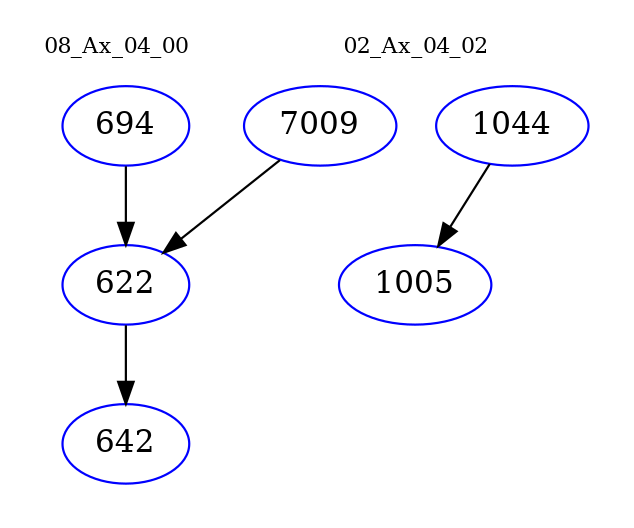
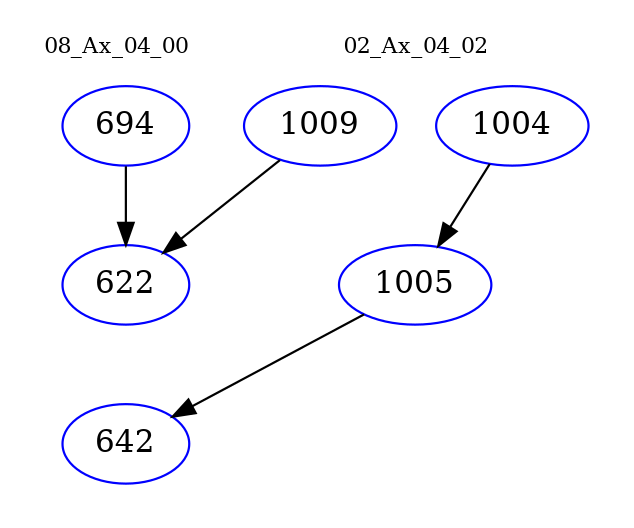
(320, 126) -> (320, 126)
(512, 126) -> (512, 126)
(126, 354) -> (278, 360)
